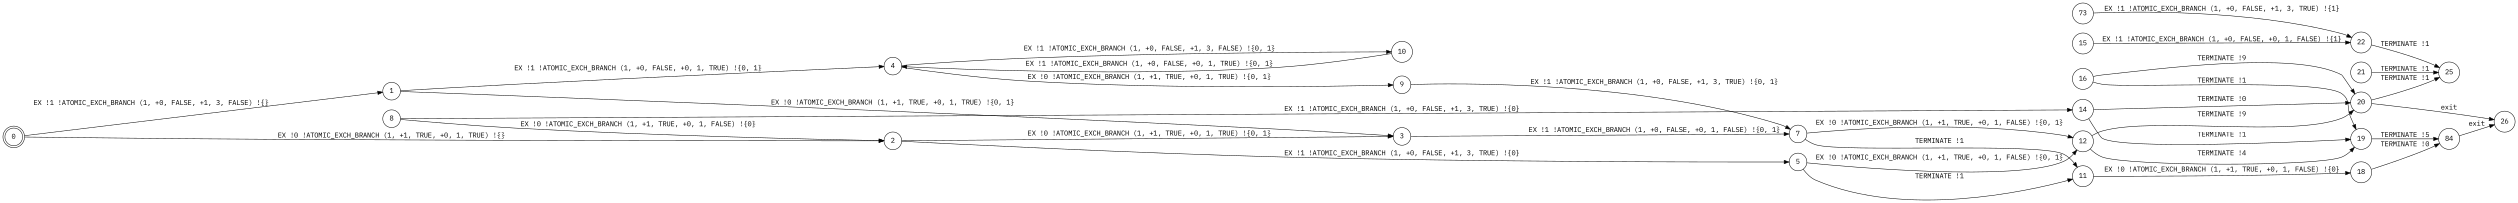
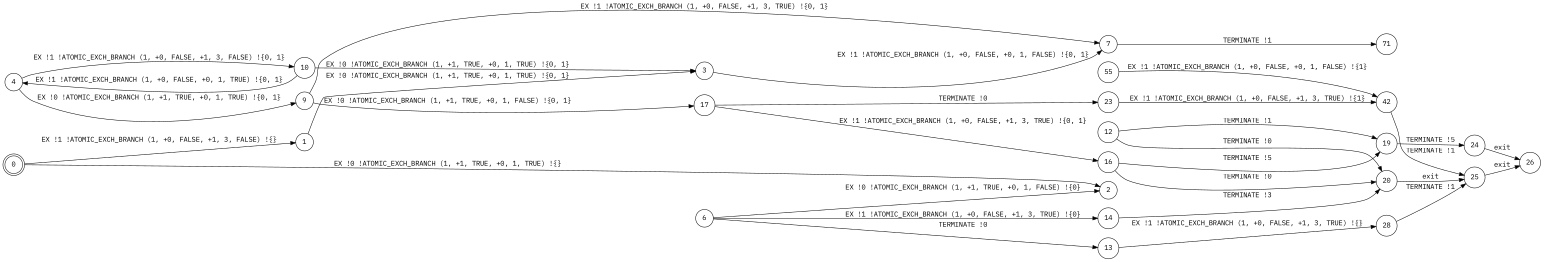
(2083, 13) -> (1108, 102)
(2083, 43) -> (1108, 72)
(2361, 43) -> (1387, 102)
(2222, 58) -> (1248, 177)
(2361, 72) -> (1387, 226)
(640, 78) -> none
(2405, 78) -> (1431, 177)
(2222, 81) -> (1248, 158)
(2222, 99) -> (1248, 195)
none -> (705, 105)
(2431, 111) -> (1500, 171)
(2222, 115) -> (1248, 141)
(392, 119) -> (705, 218)
(1938, 127) -> none
(1145, 139) -> (503, 69)
(2449, 139) -> (1475, 146)
(2212, 144) -> none
(2222, 153) -> (1248, 121)
(1798, 162) -> none
(2361, 172) -> none
(2083, 176) -> (1387, 44)
none -> (1108, 248)
